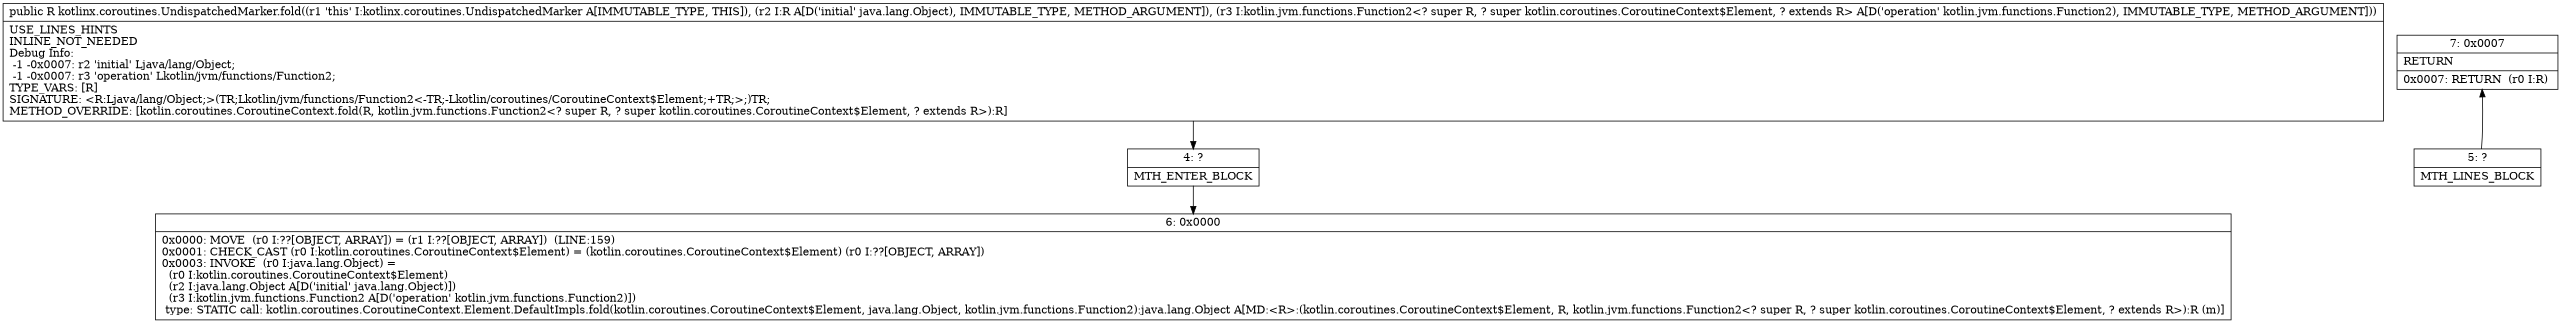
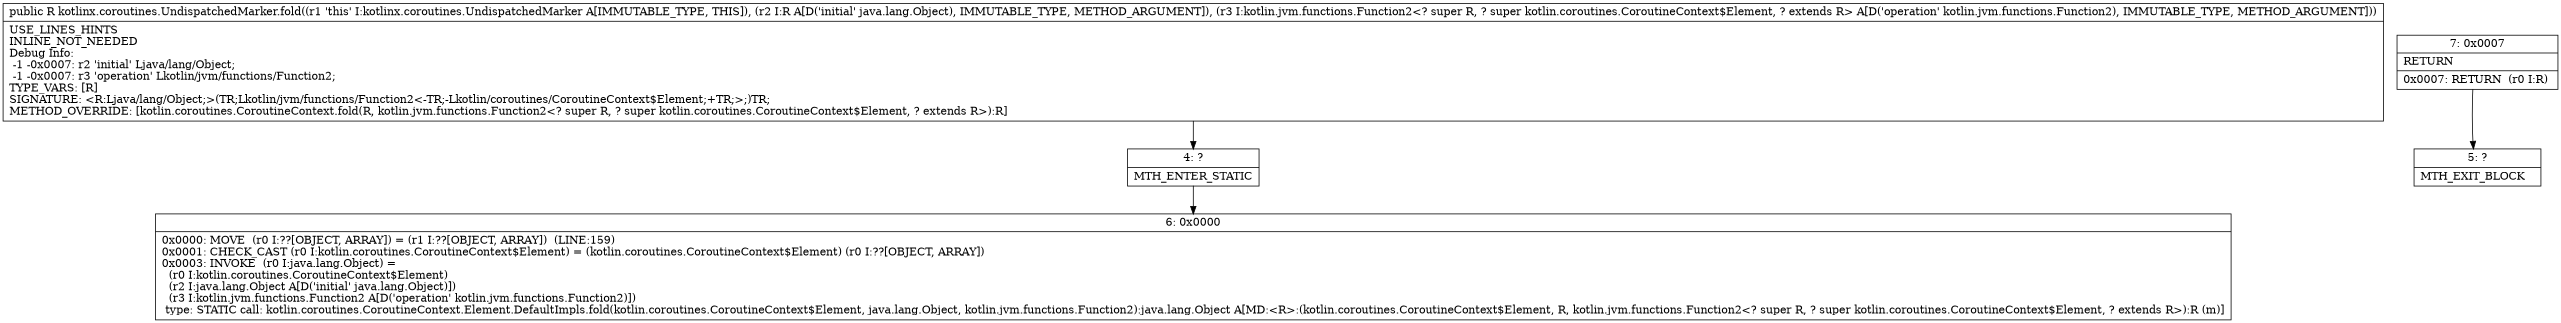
(2483, 123) -> (2472, 115)
(1193, 176) -> (1193, 176)
(2477, 176) -> (2473, 176)
